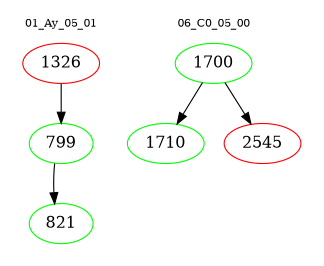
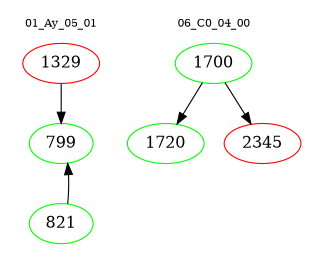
(214, 24) -> (214, 24)
(61, 63) -> (61, 63)
(166, 144) -> (166, 144)
(263, 144) -> (263, 144)
(54, 178) -> (69, 189)
